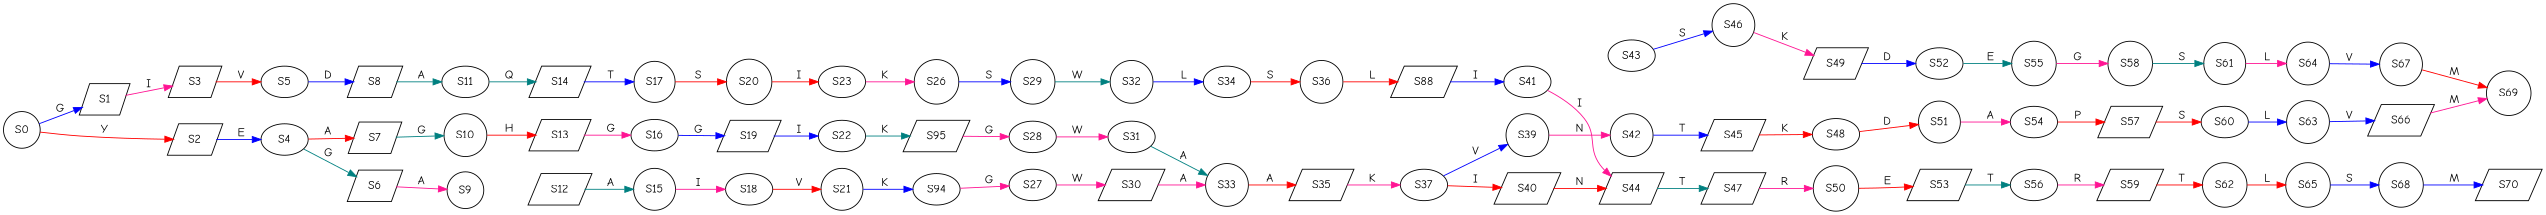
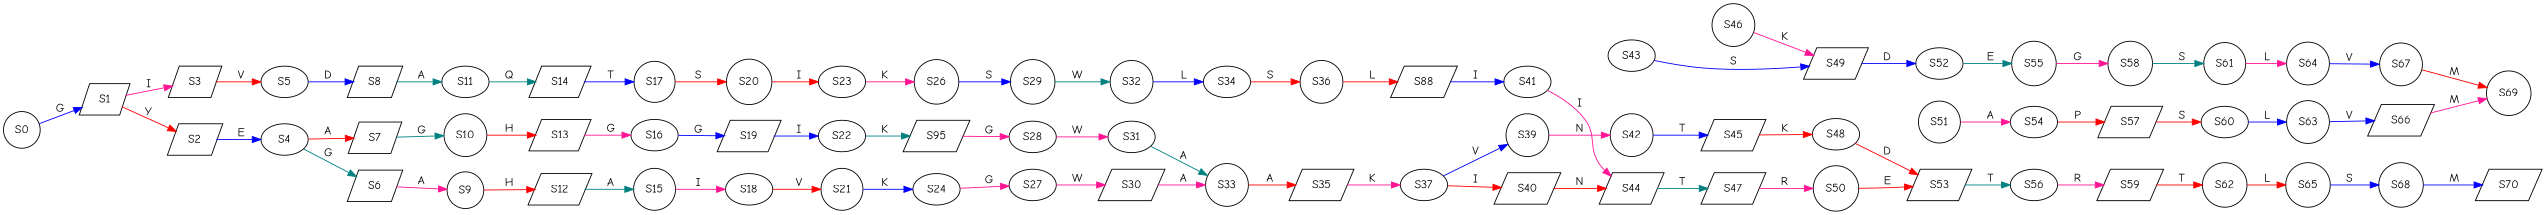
(1679, 42) -> (1727, 69)
(1885, 129) -> (1883, 157)
(102, 137) -> (145, 117)
(937, 189) -> (937, 189)
none -> (505, 190)
